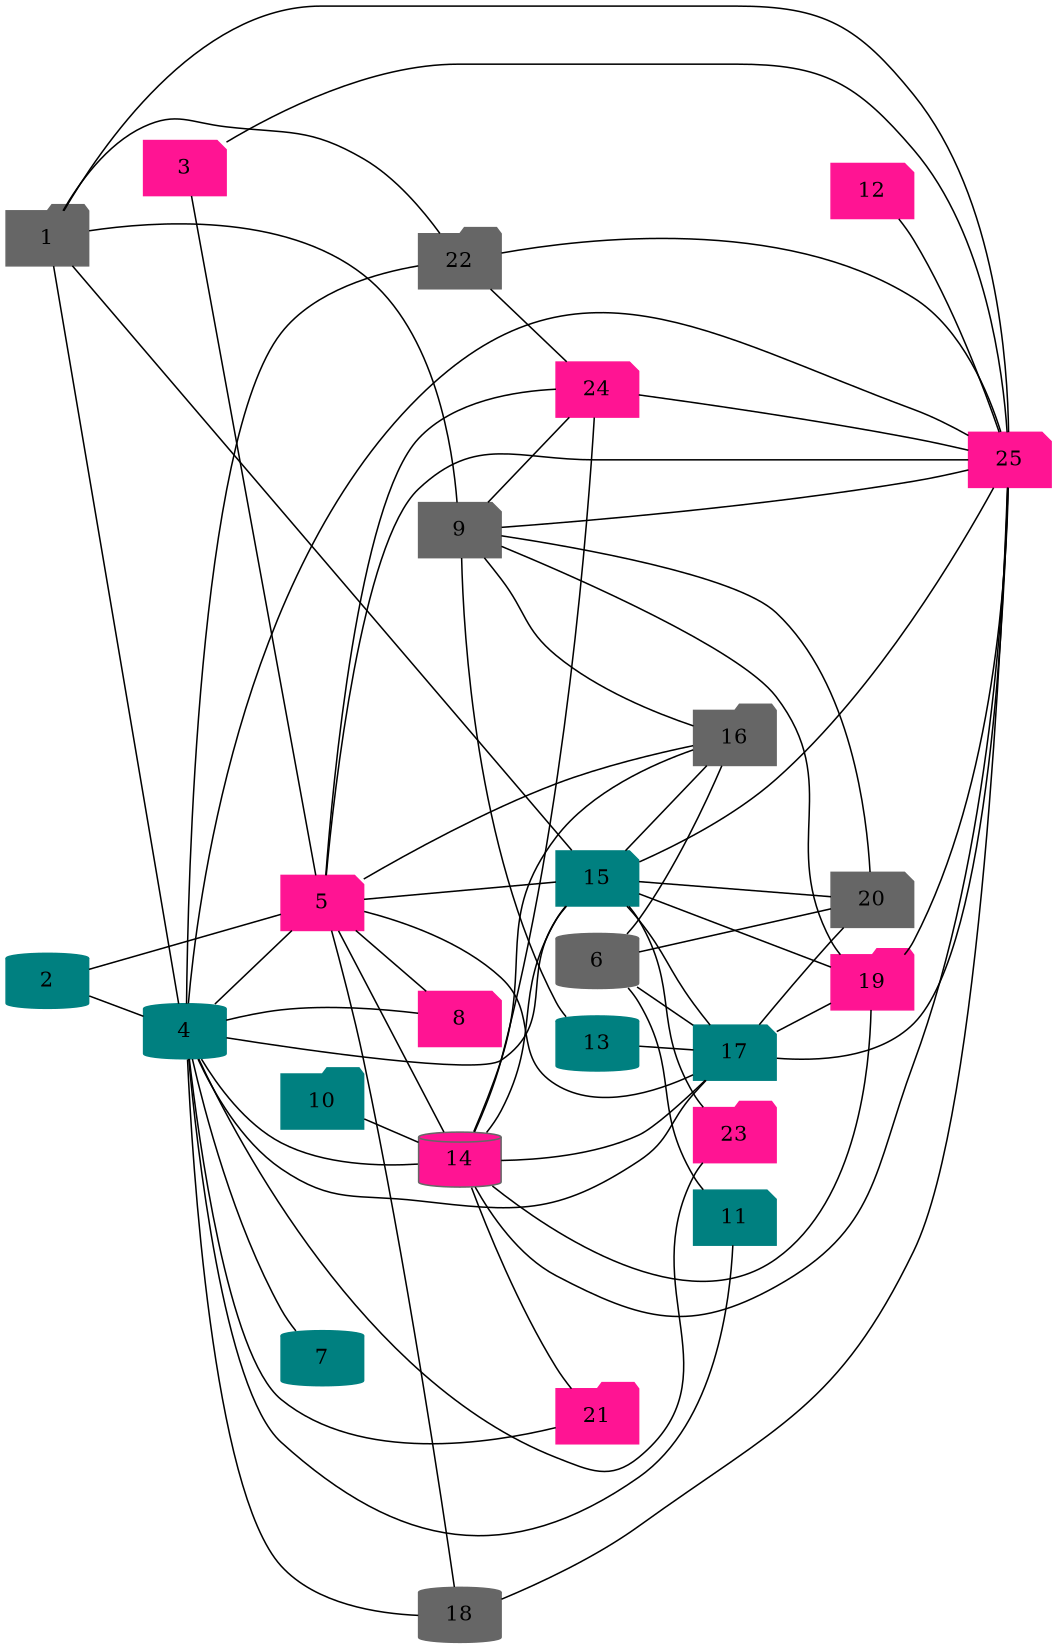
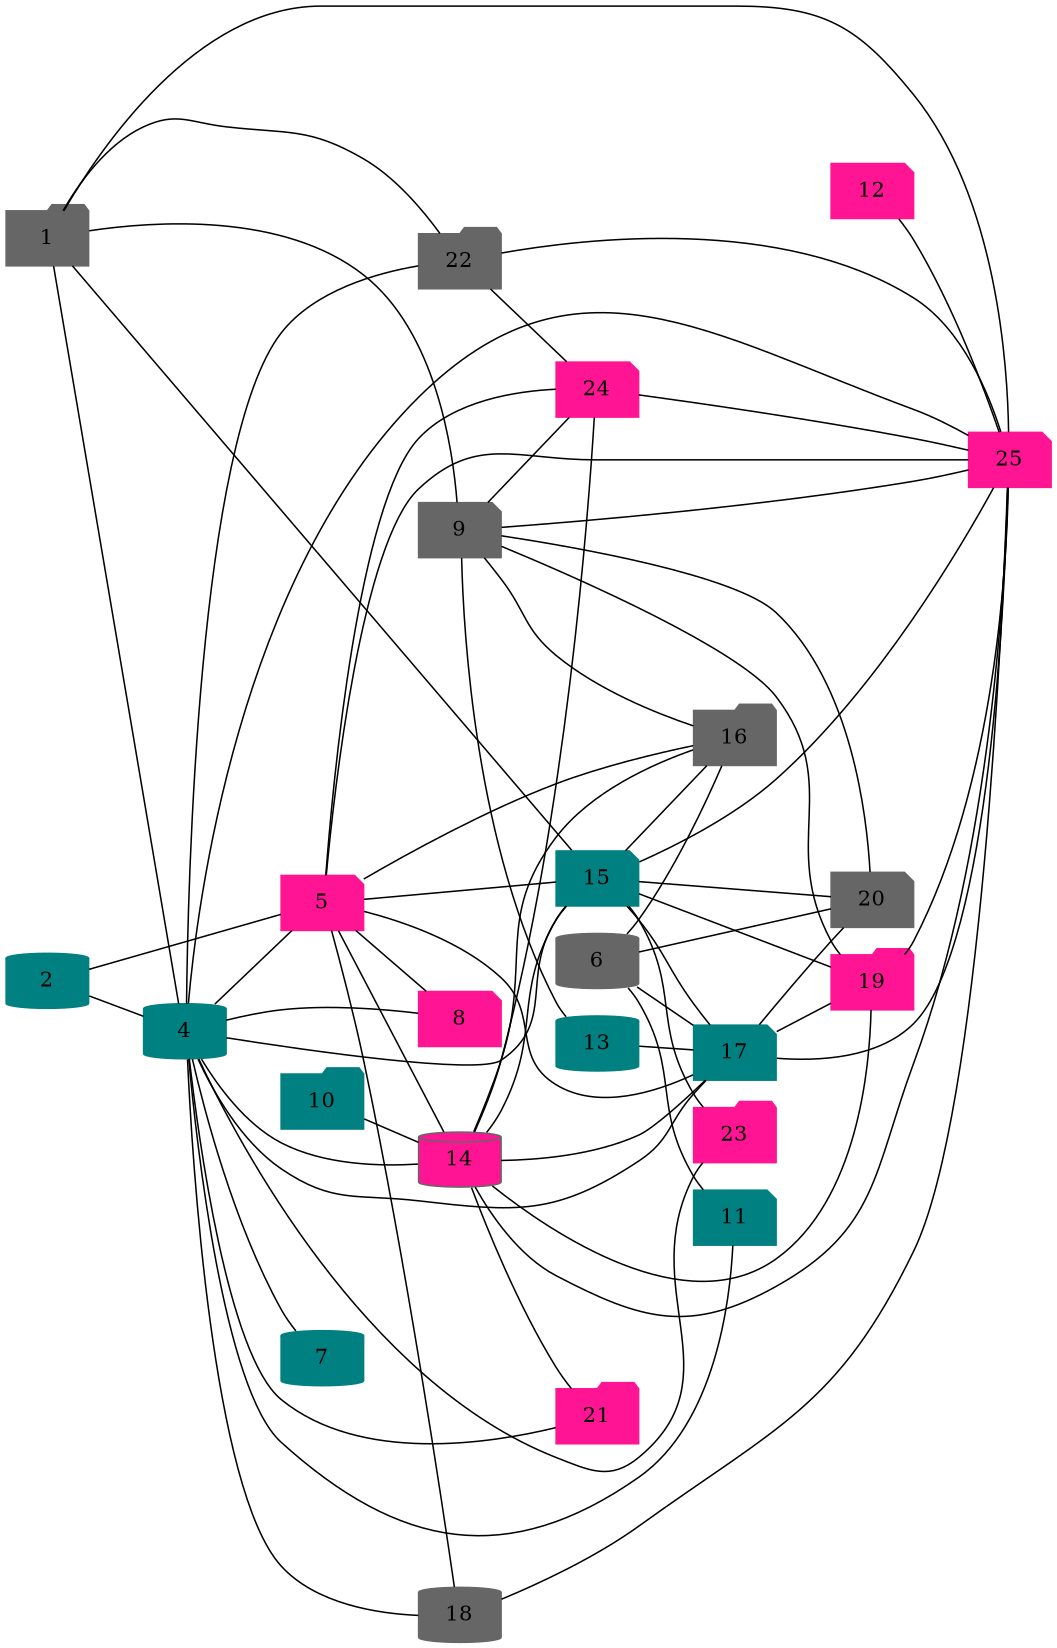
(185, 168) -> none
